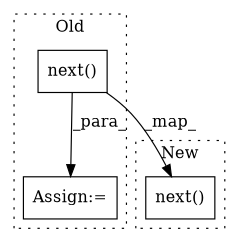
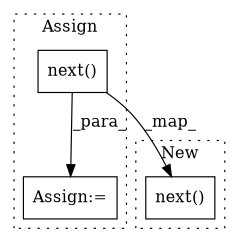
(70, 28) -> (70, 28)
